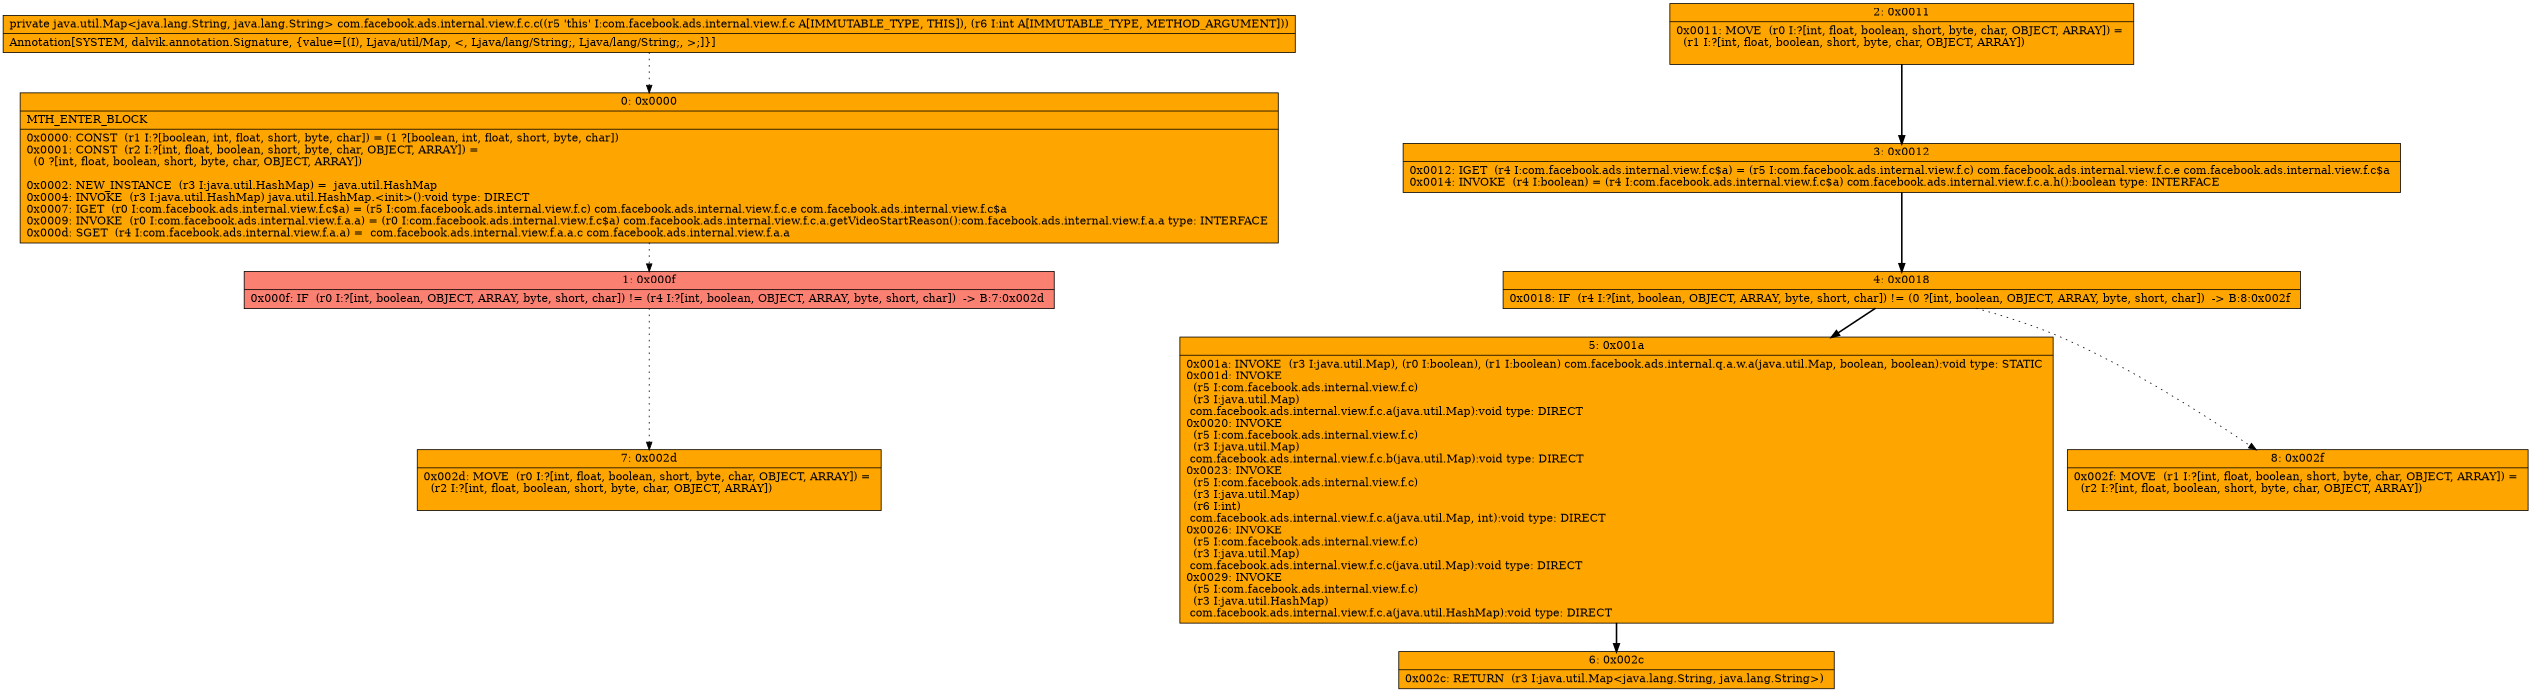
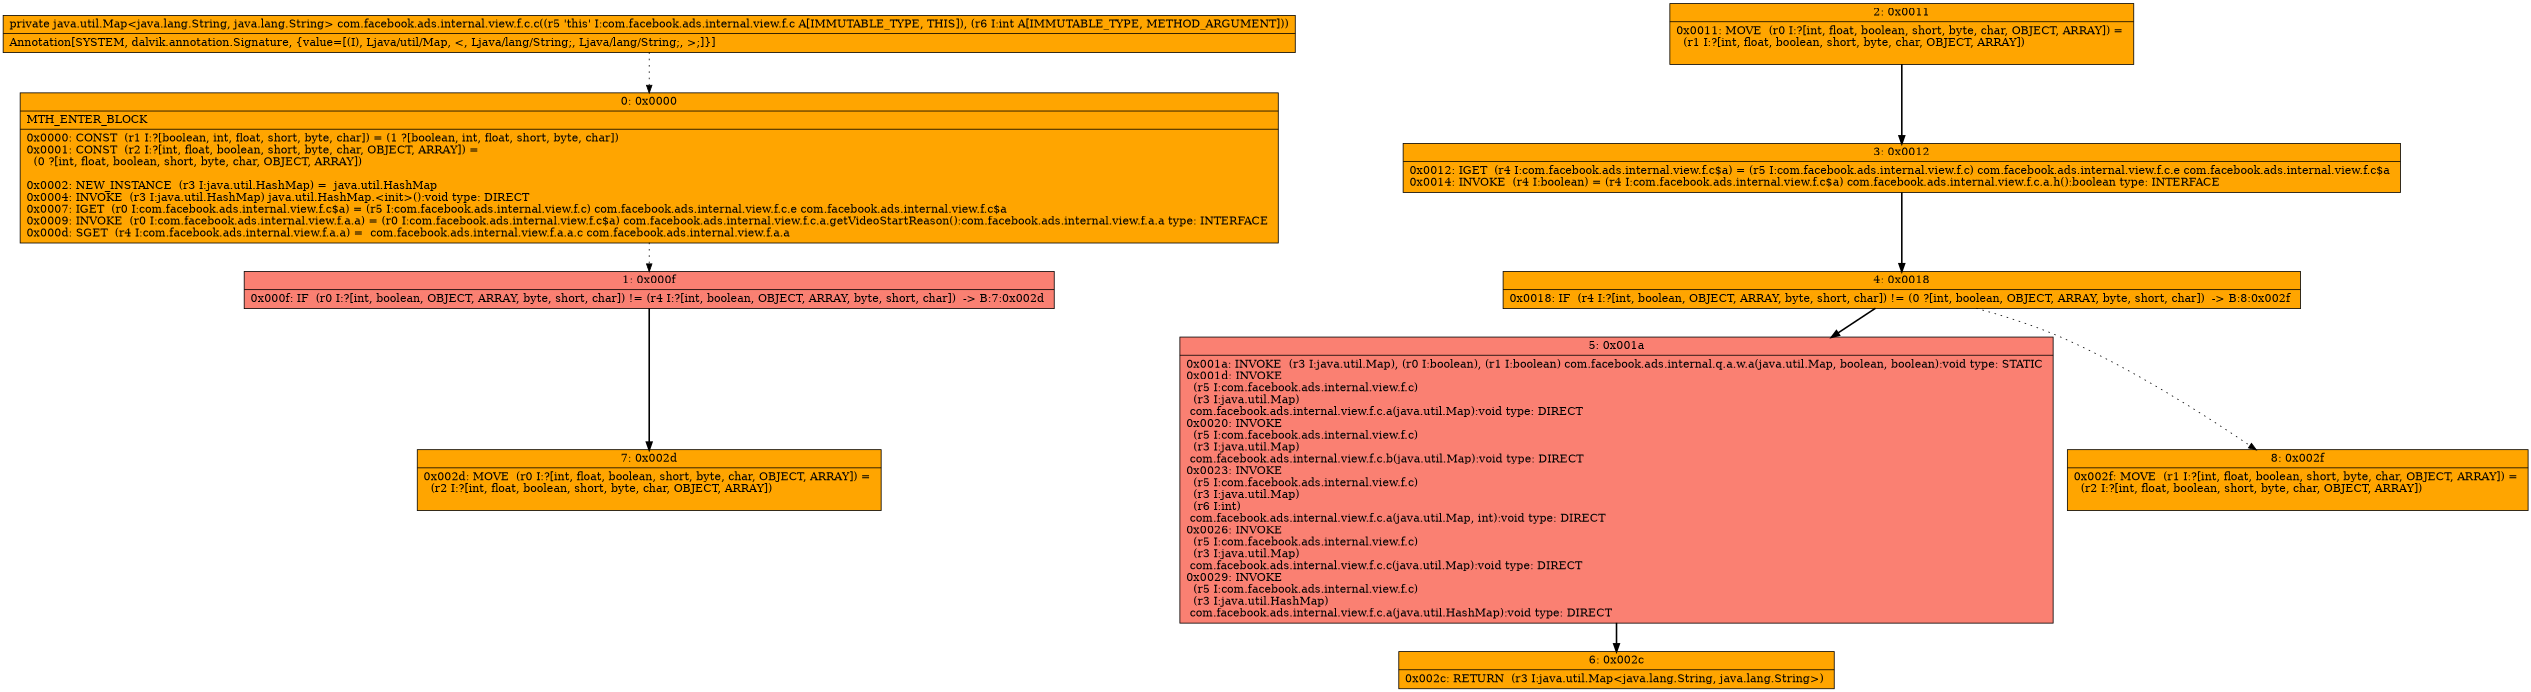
(649, 375) -> (649, 375)
(1617, 480) -> (1617, 480)
